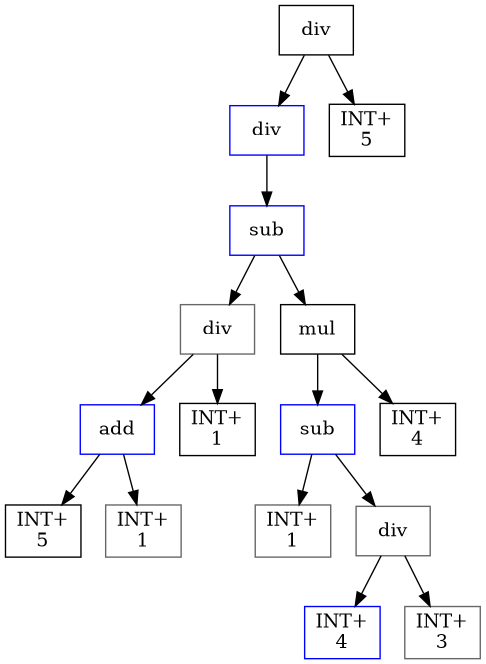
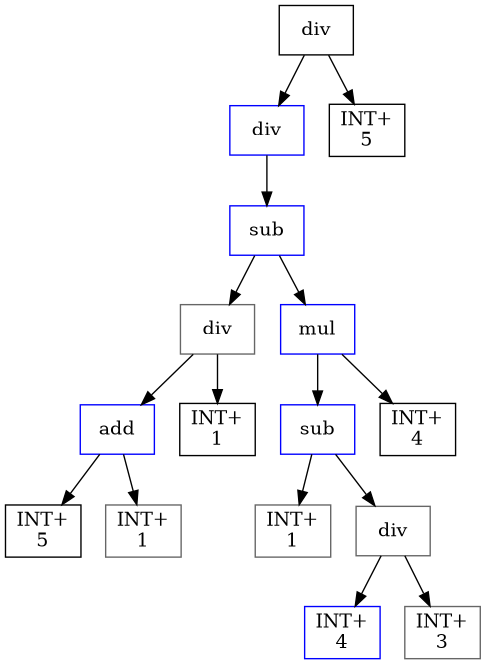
(318, 329) -> (318, 329)
